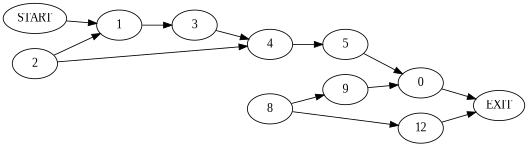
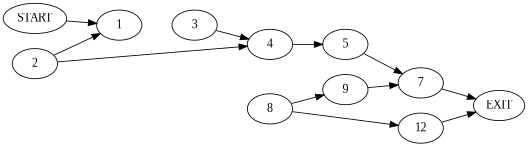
(153, 25) -> none
(421, 83) -> (421, 83)
